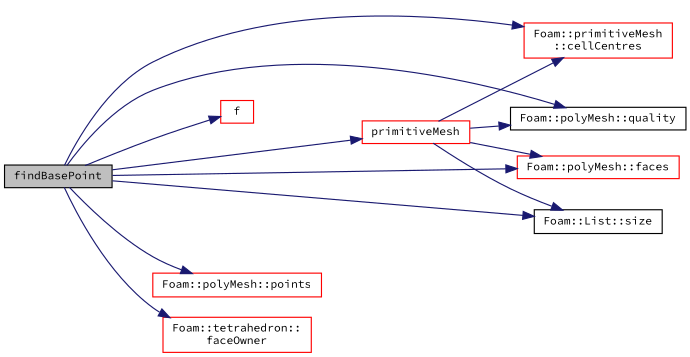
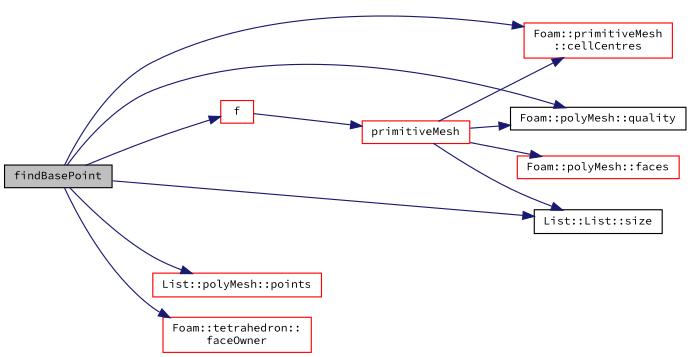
(231, 155) -> (302, 119)
(309, 172) -> none
(598, 222) -> (598, 222)
(237, 285) -> (237, 285)
